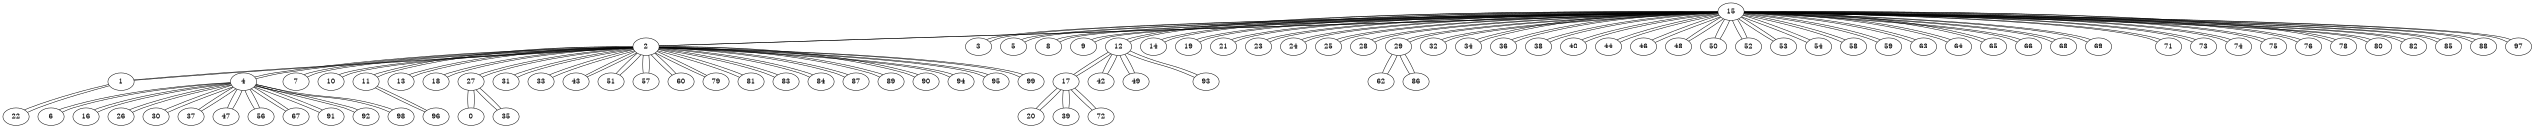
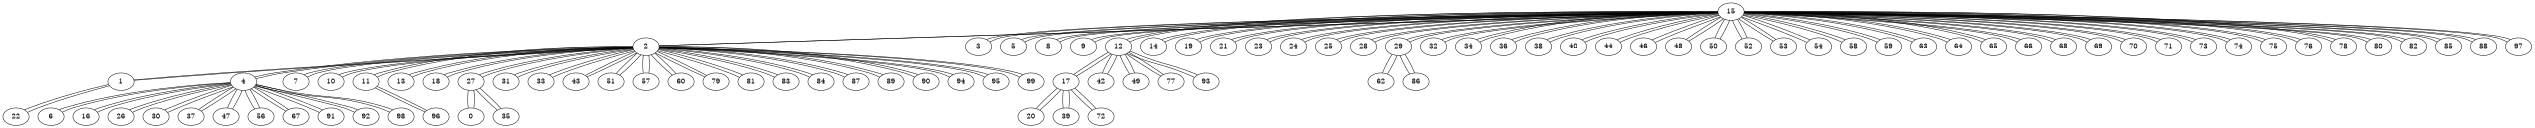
none -> (2134, 47)
none -> (1171, 82)
